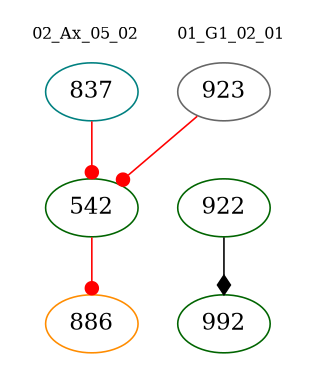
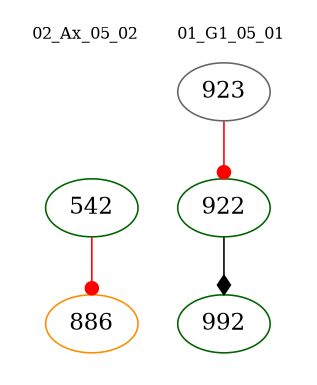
(231, 35) -> (231, 35)
(92, 92) -> none
(175, 135) -> (224, 144)
